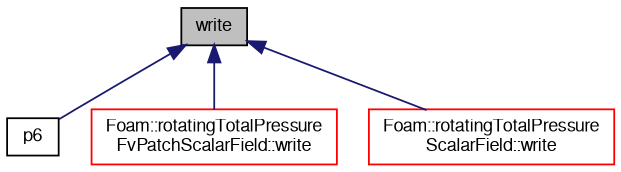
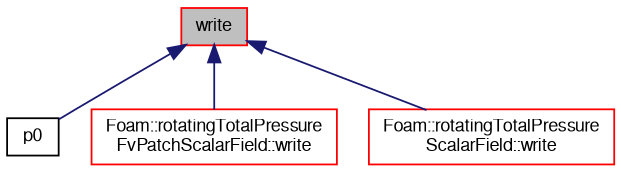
(214, 27) -> (214, 27)
(33, 137) -> (33, 137)
